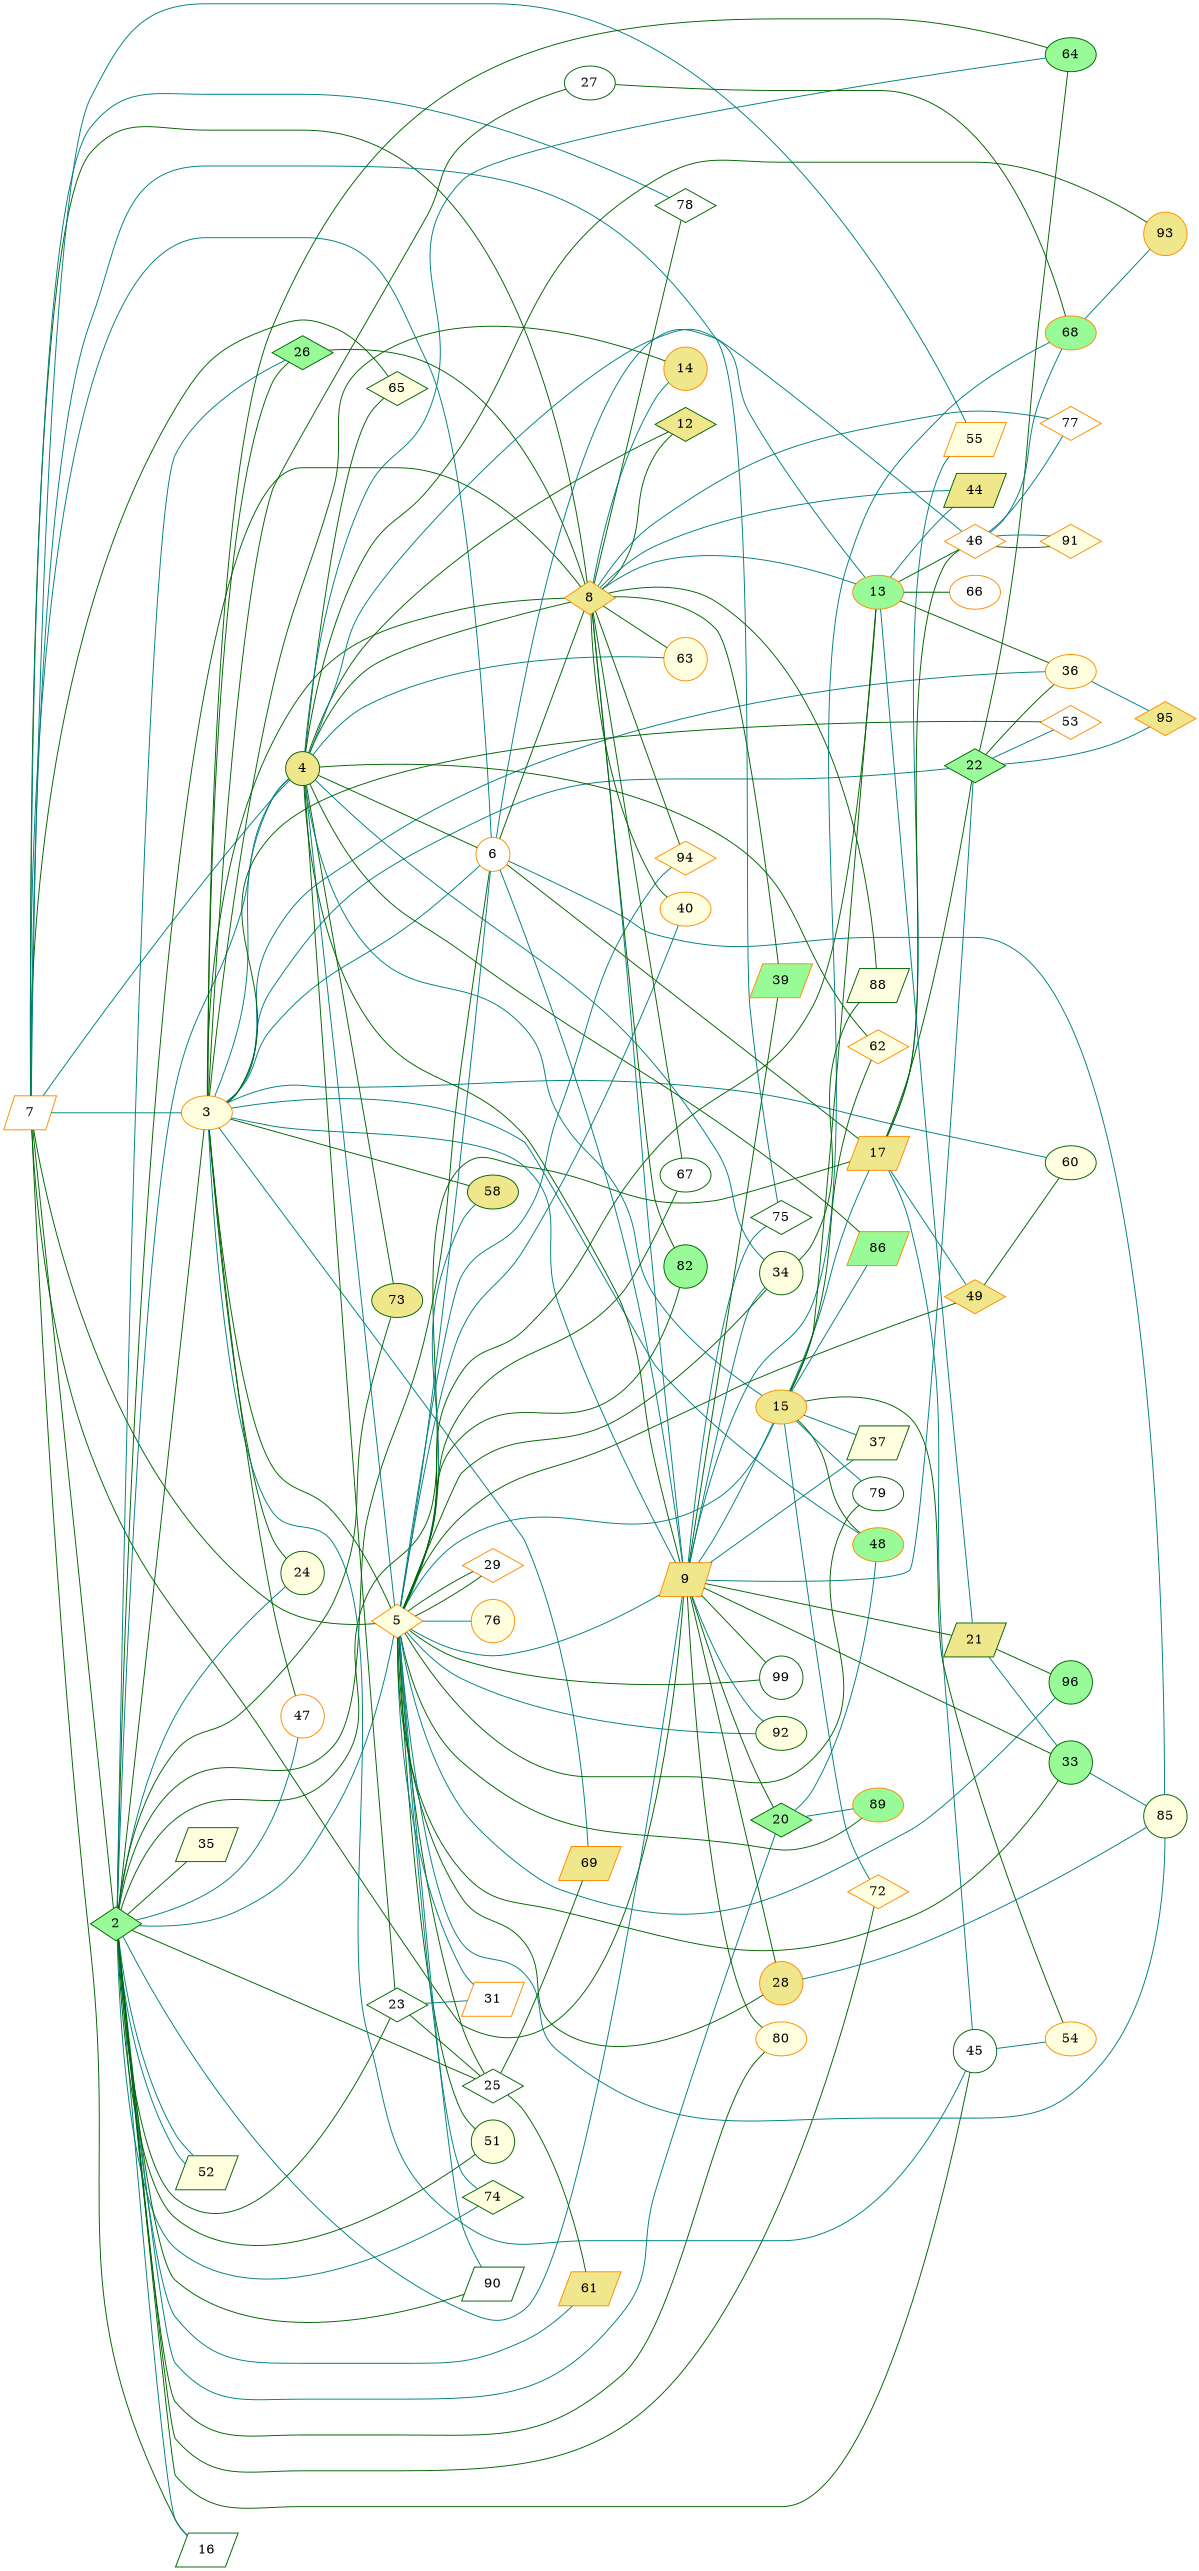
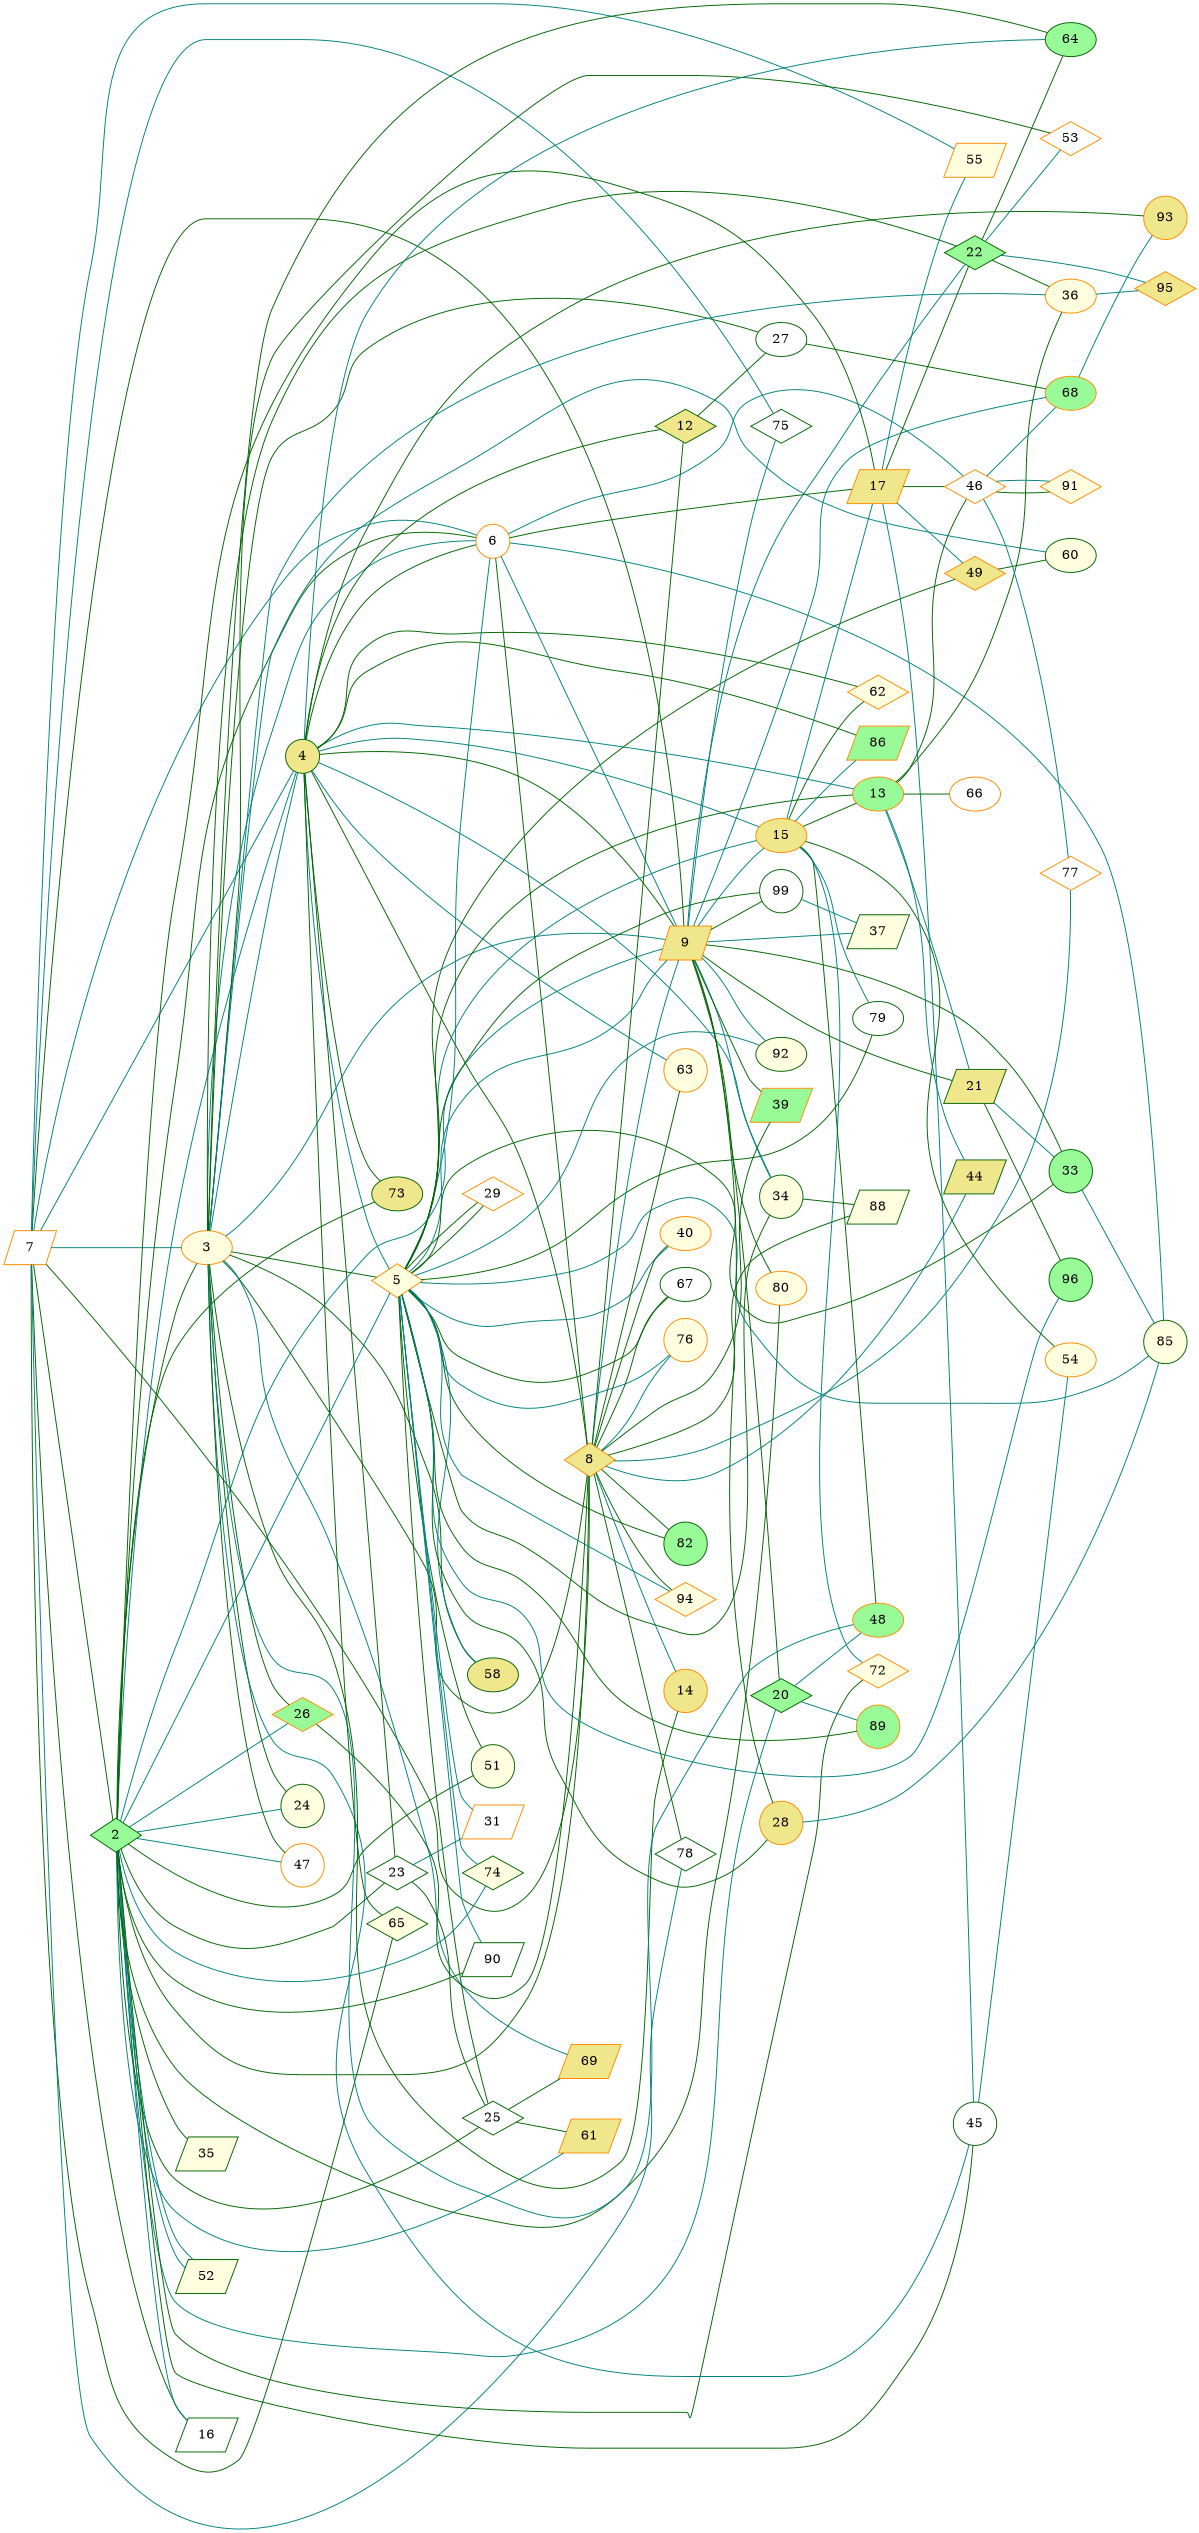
(303, 353) -> (303, 1714)
none -> (732, 385)
(727, 556) -> (638, 1404)
(536, 796) -> (267, 437)
(121, 1408) -> none
(830, 1425) -> (841, 916)
(878, 1805) -> (878, 1727)
